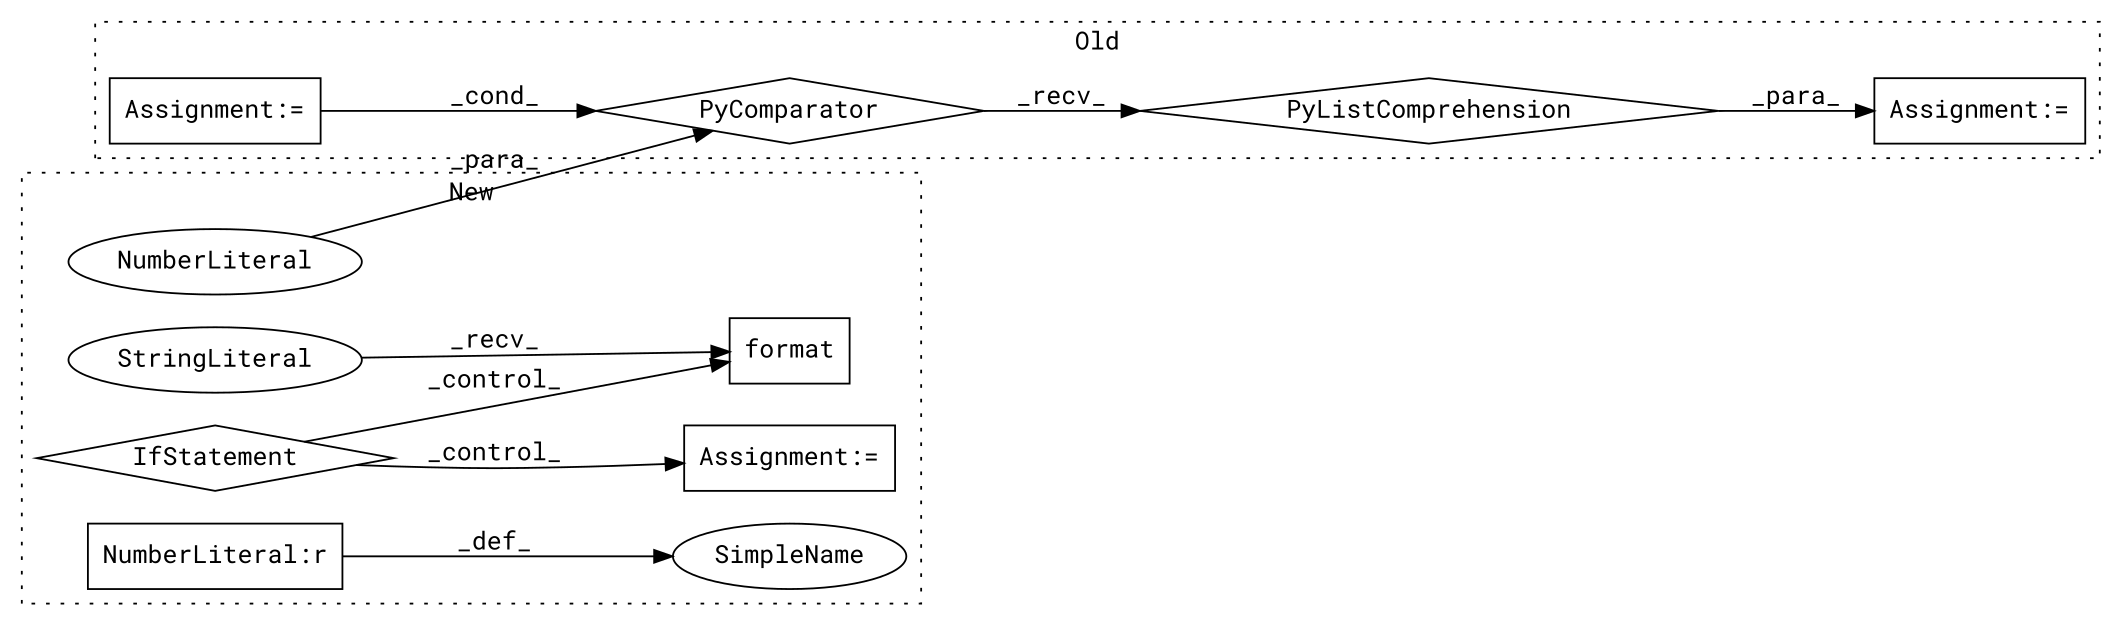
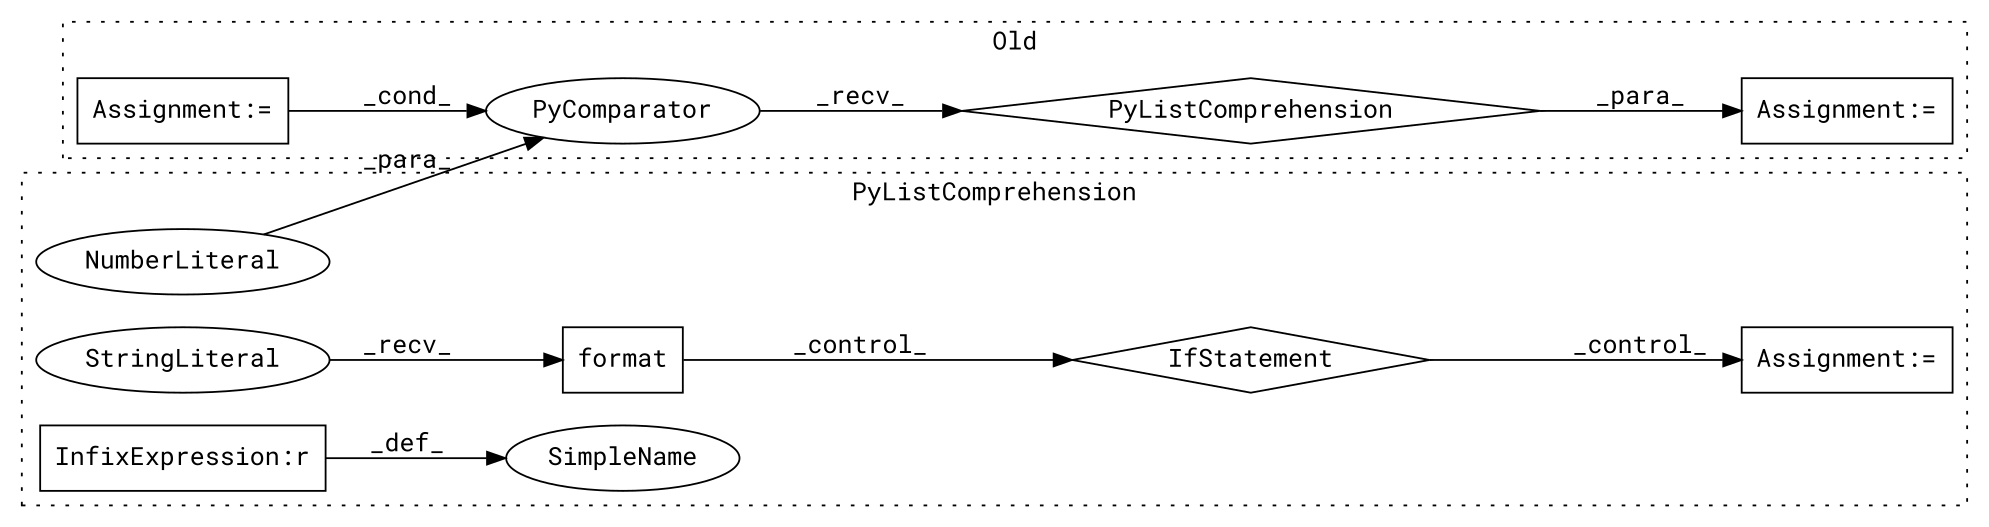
(790, 111) -> (623, 111)
(471, 194) -> (994, 194)
(508, 404) -> (868, 360)
(215, 556) -> (183, 458)
